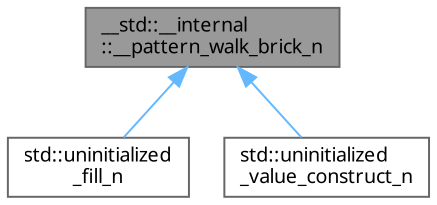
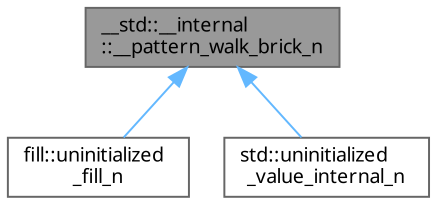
(98, 167) -> (98, 167)
(327, 167) -> (327, 167)
